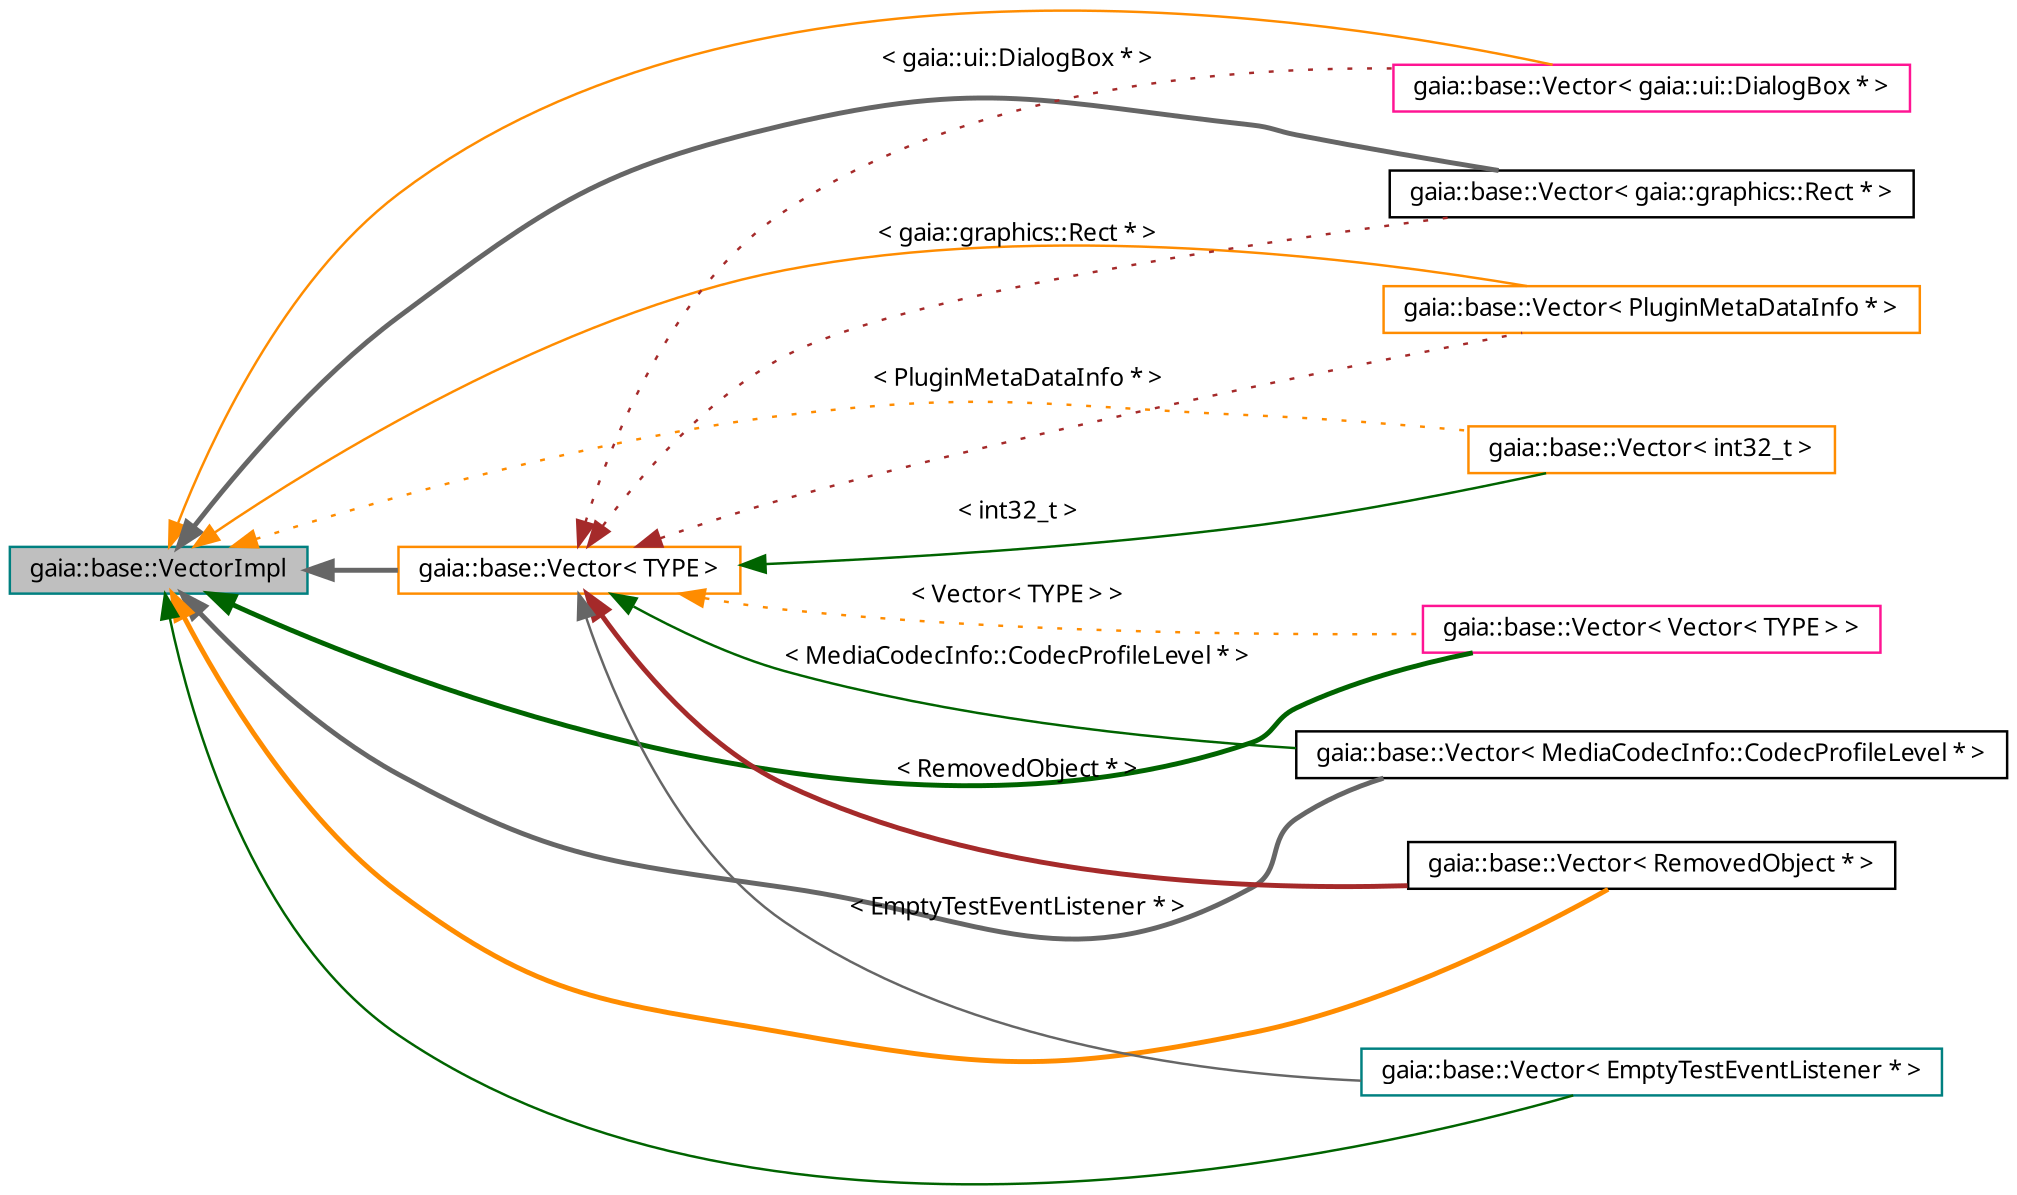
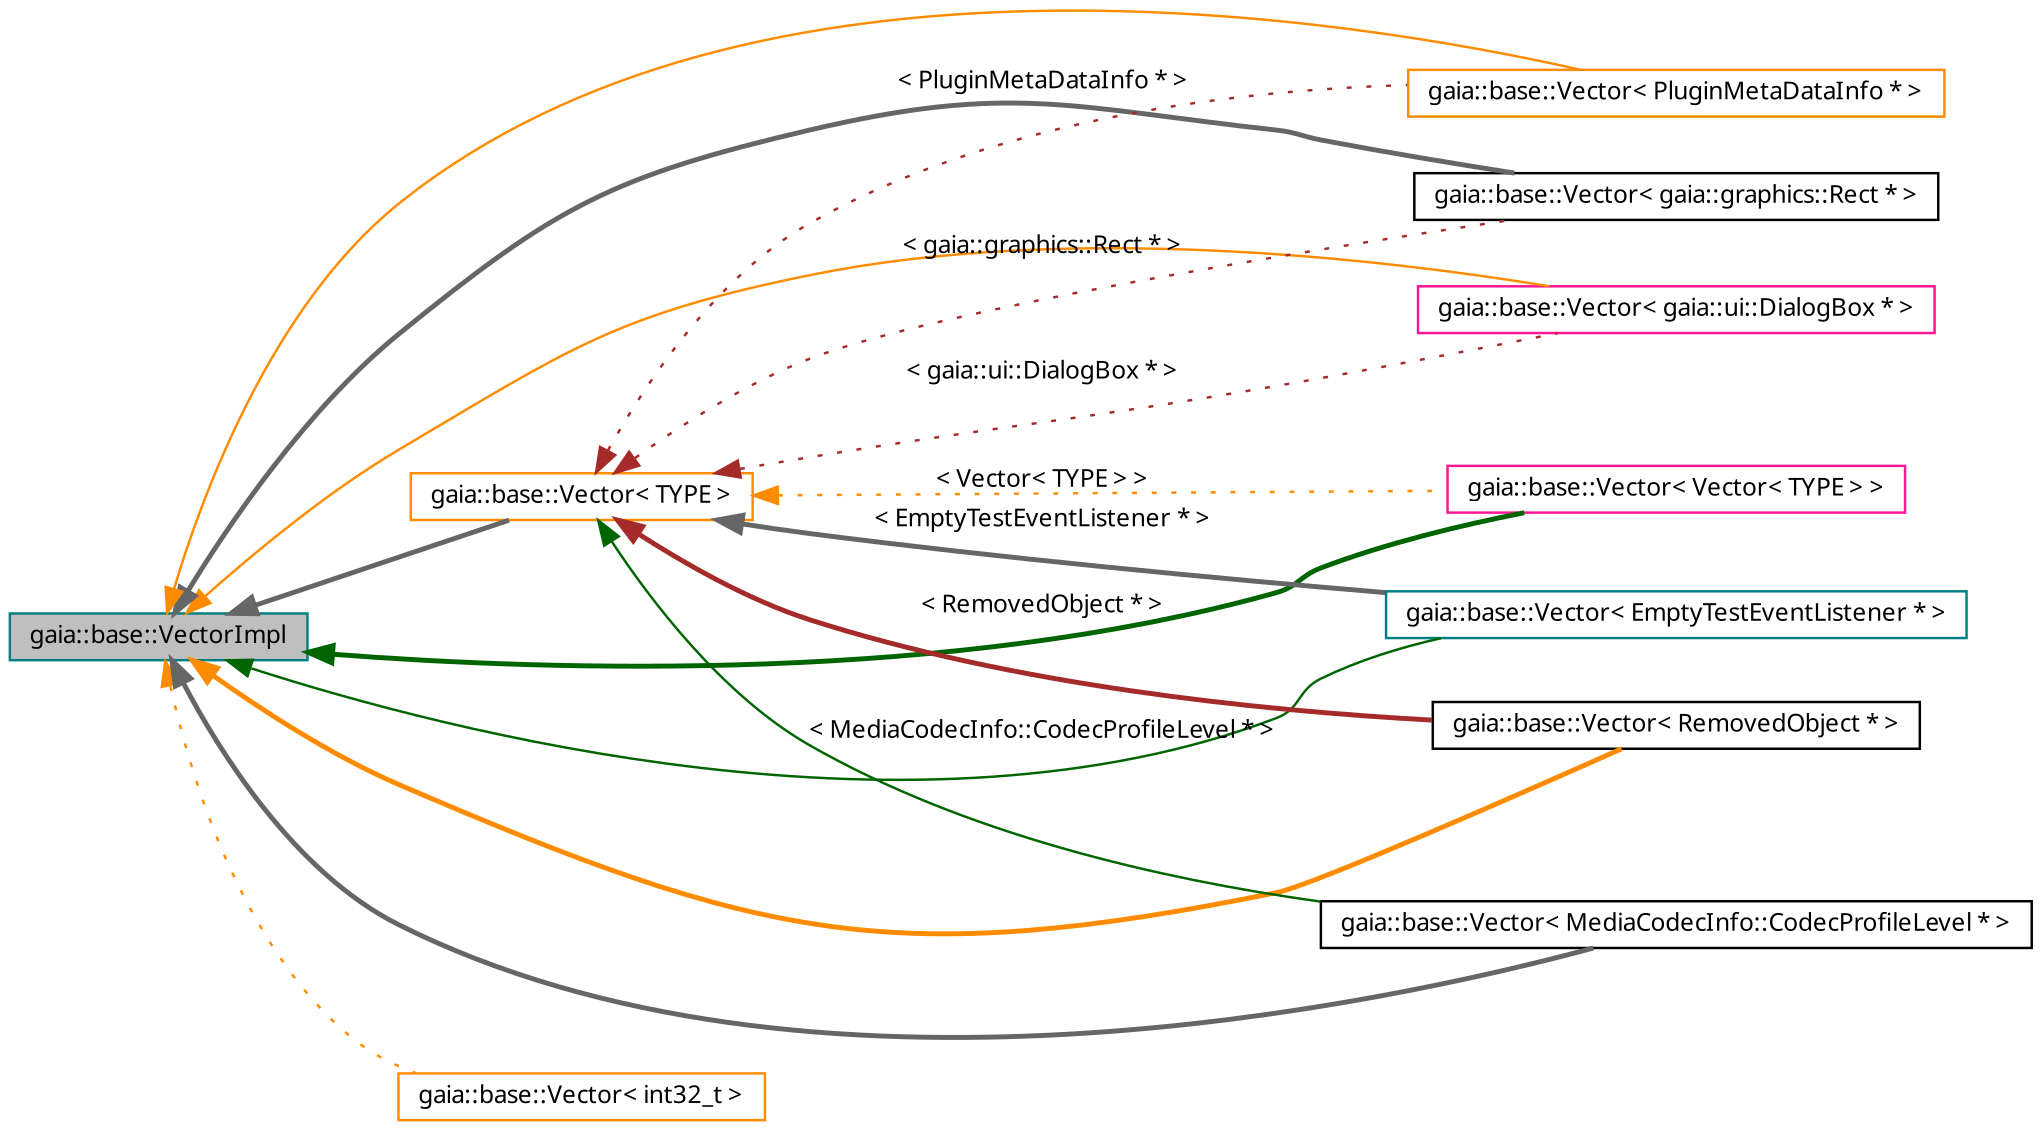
(1158, 537) -> none
(888, 979) -> (1063, 563)
